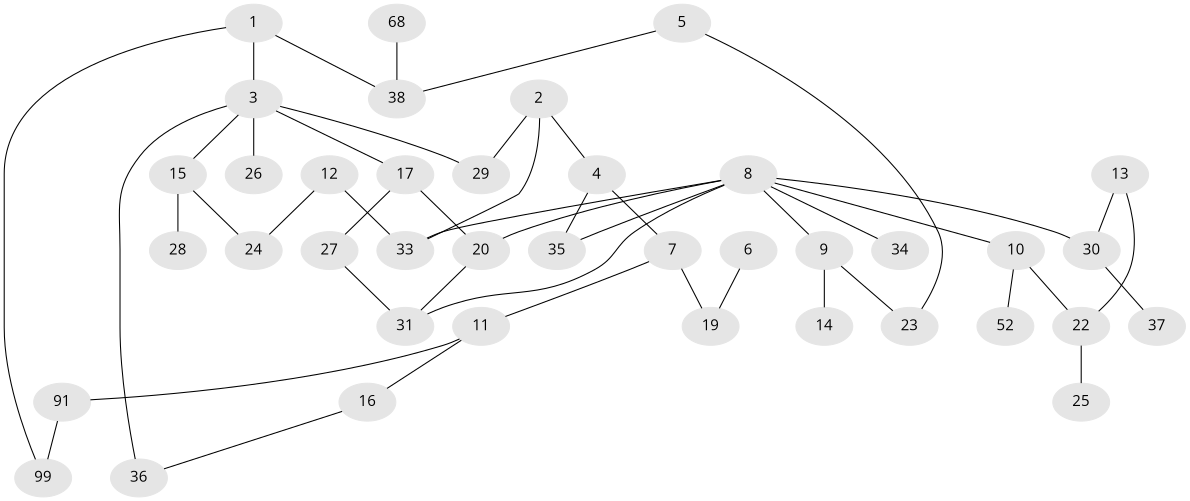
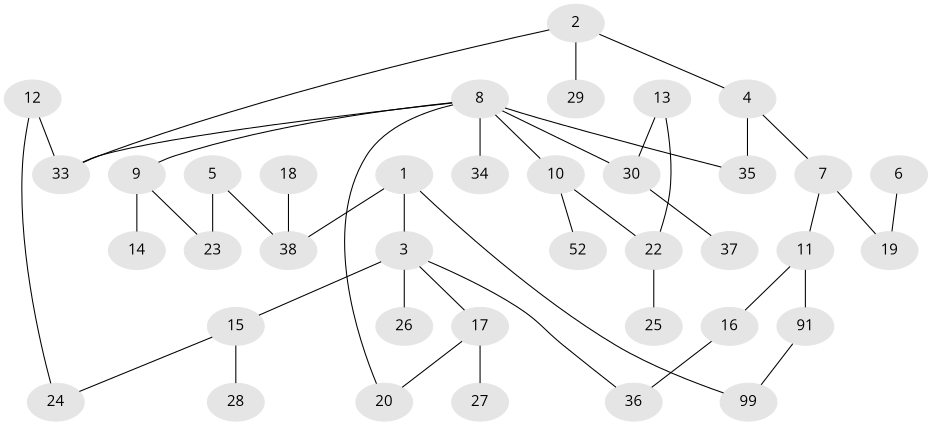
(397, 23) -> (288, 175)
(371, 131) -> none
(405, 326) -> none
